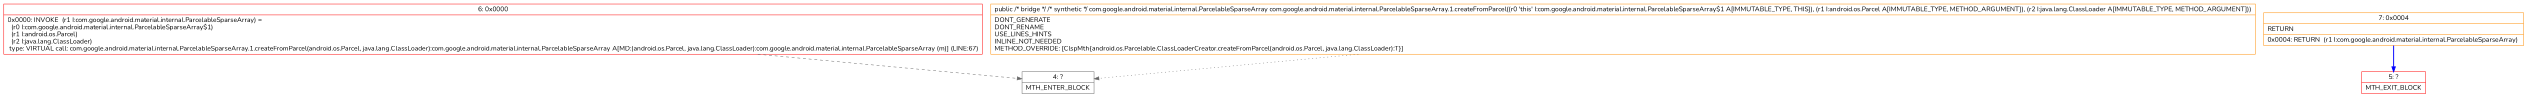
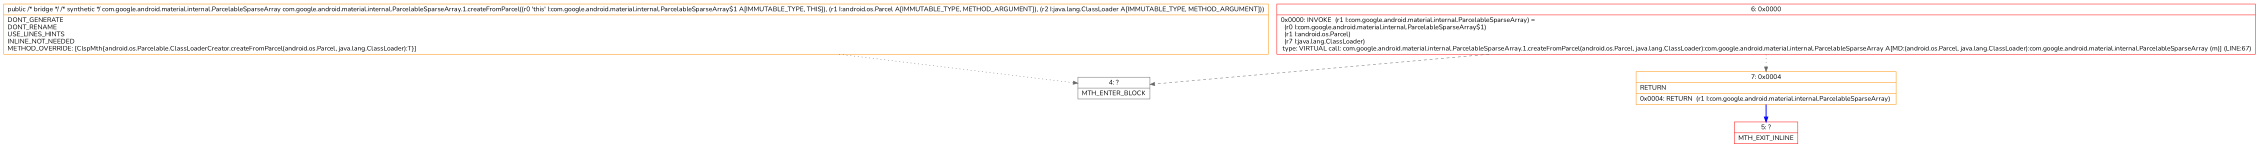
(50, 41) -> (1323, 41)
none -> (1766, 61)
(2394, 88) -> (1766, 138)
